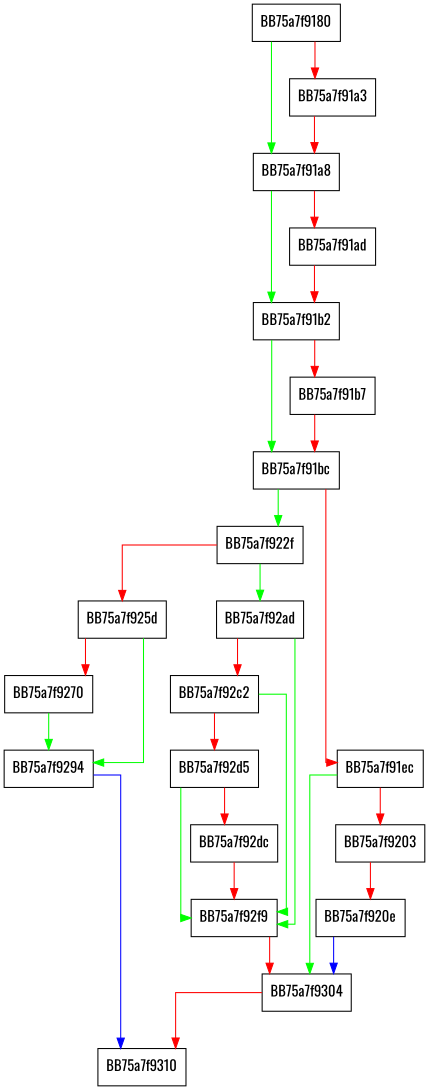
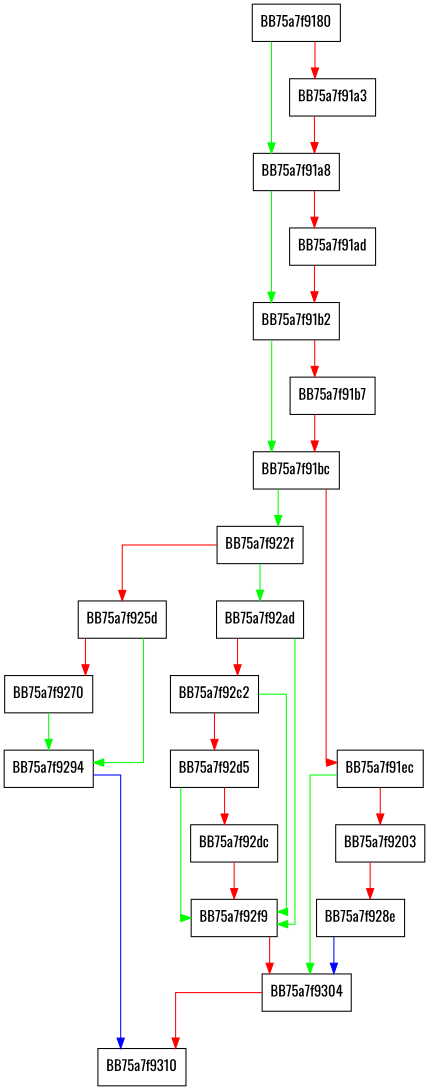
(361, 918) -> (361, 918)
